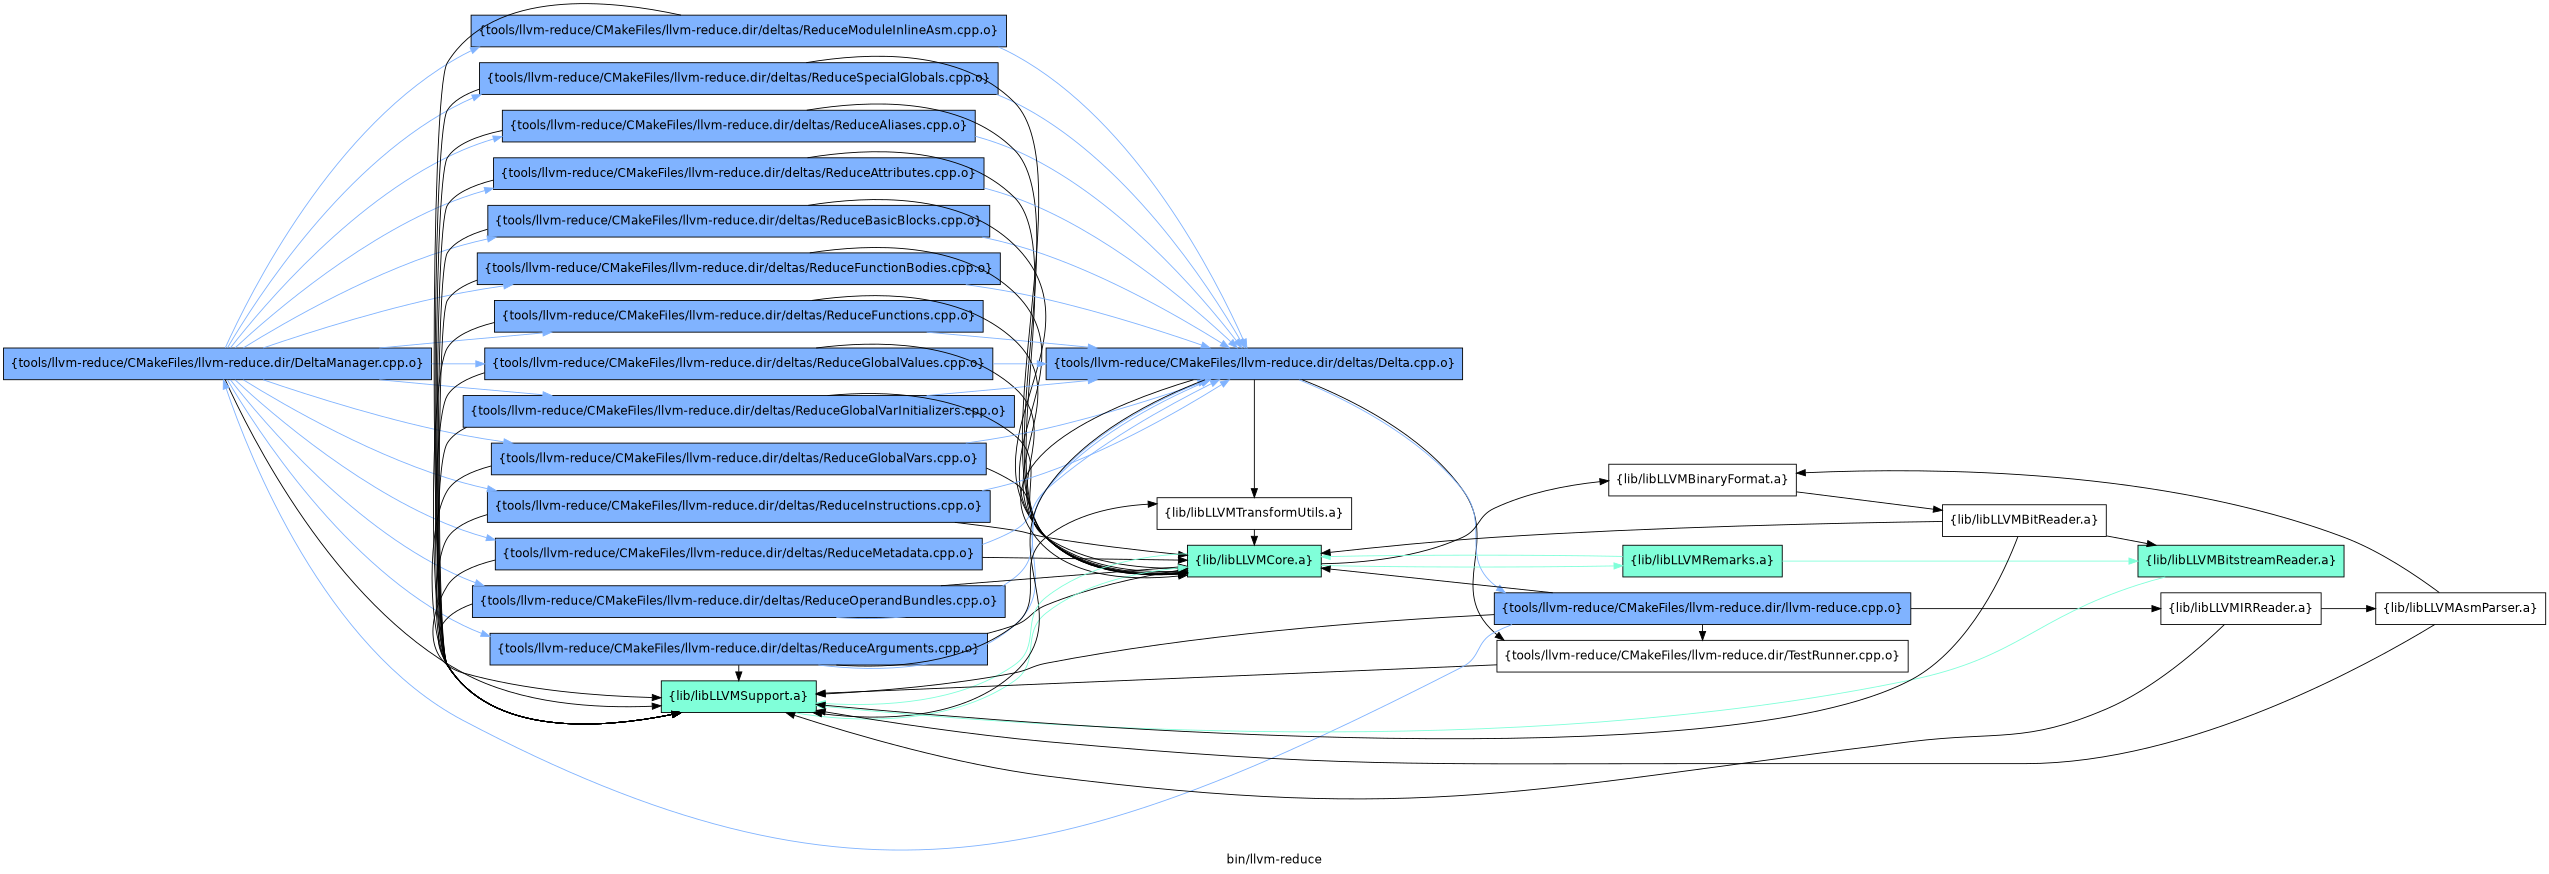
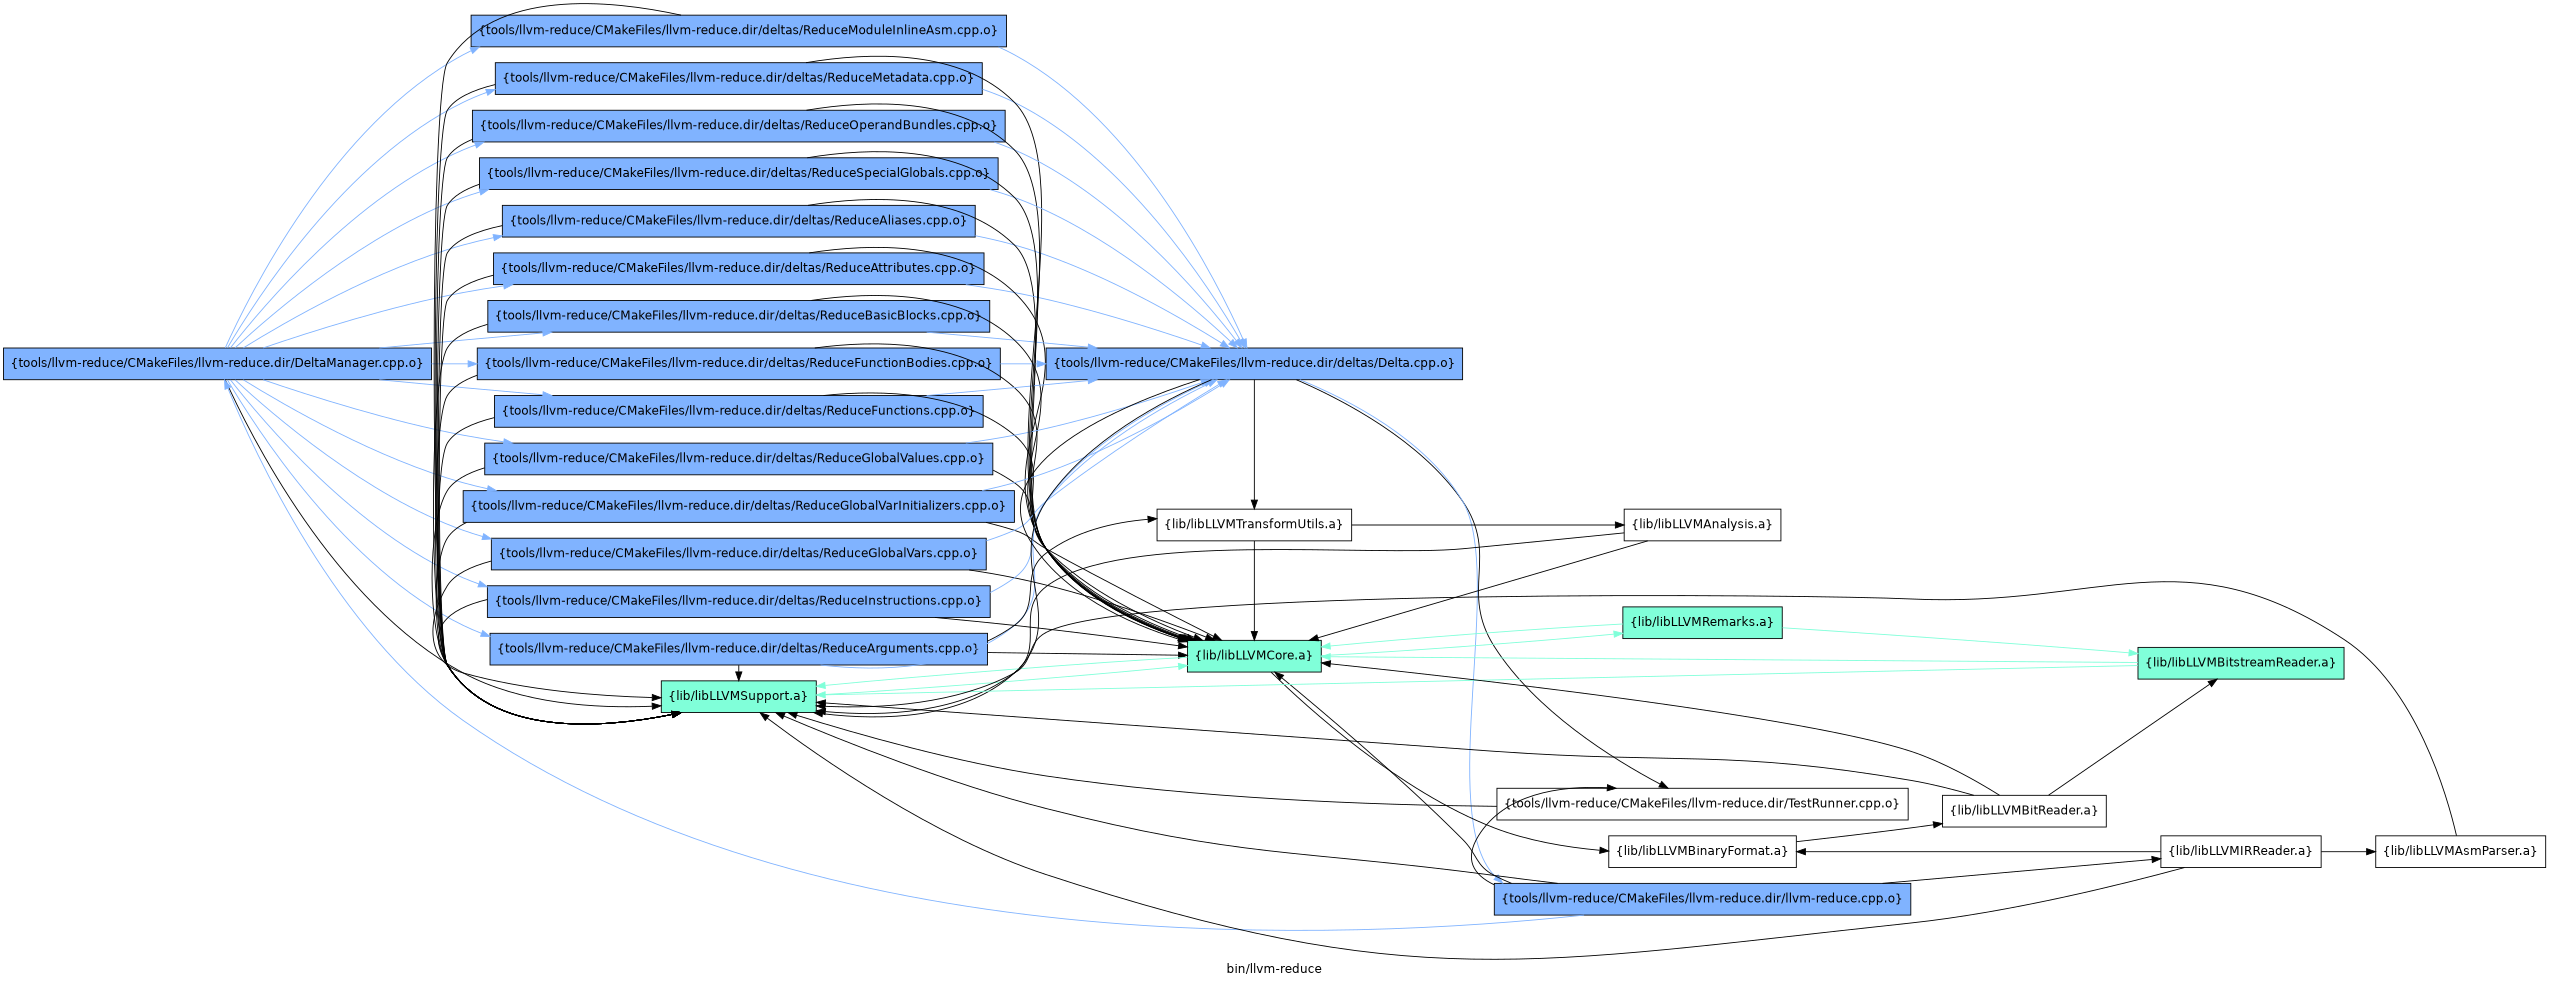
(2133, 486) -> (1983, 852)
none -> (1703, 525)
none -> (1734, 660)
